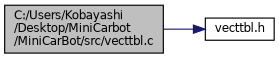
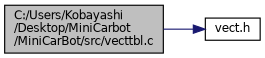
(240, 29) -> (233, 29)
